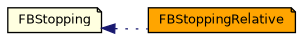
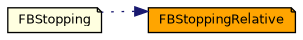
(131, 29) -> (118, 12)
